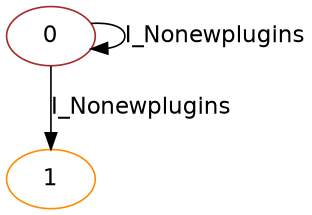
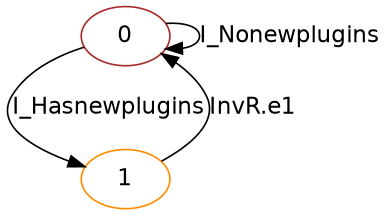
(141, 108) -> (109, 108)
none -> (208, 116)
